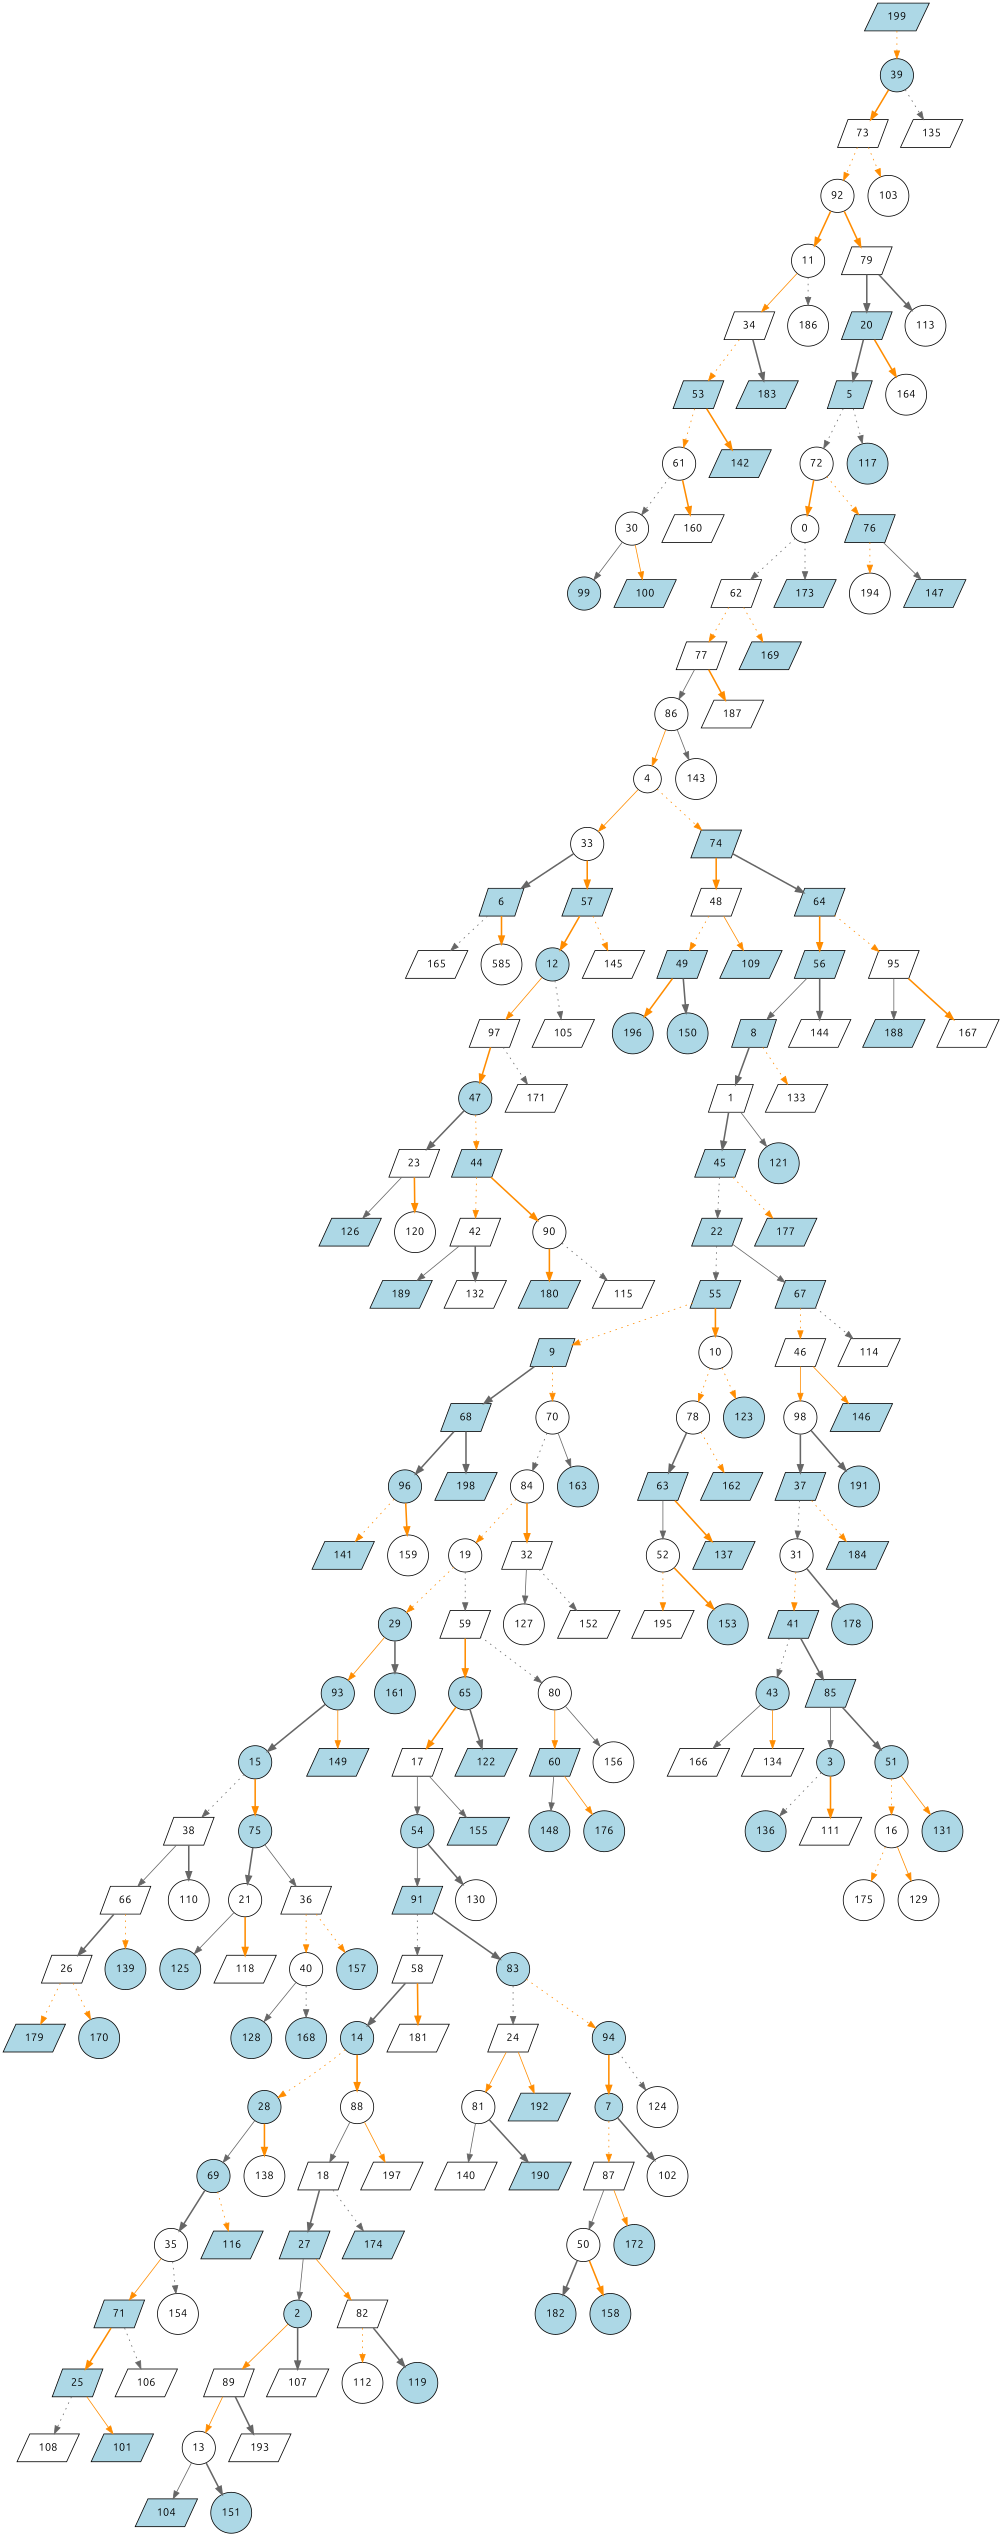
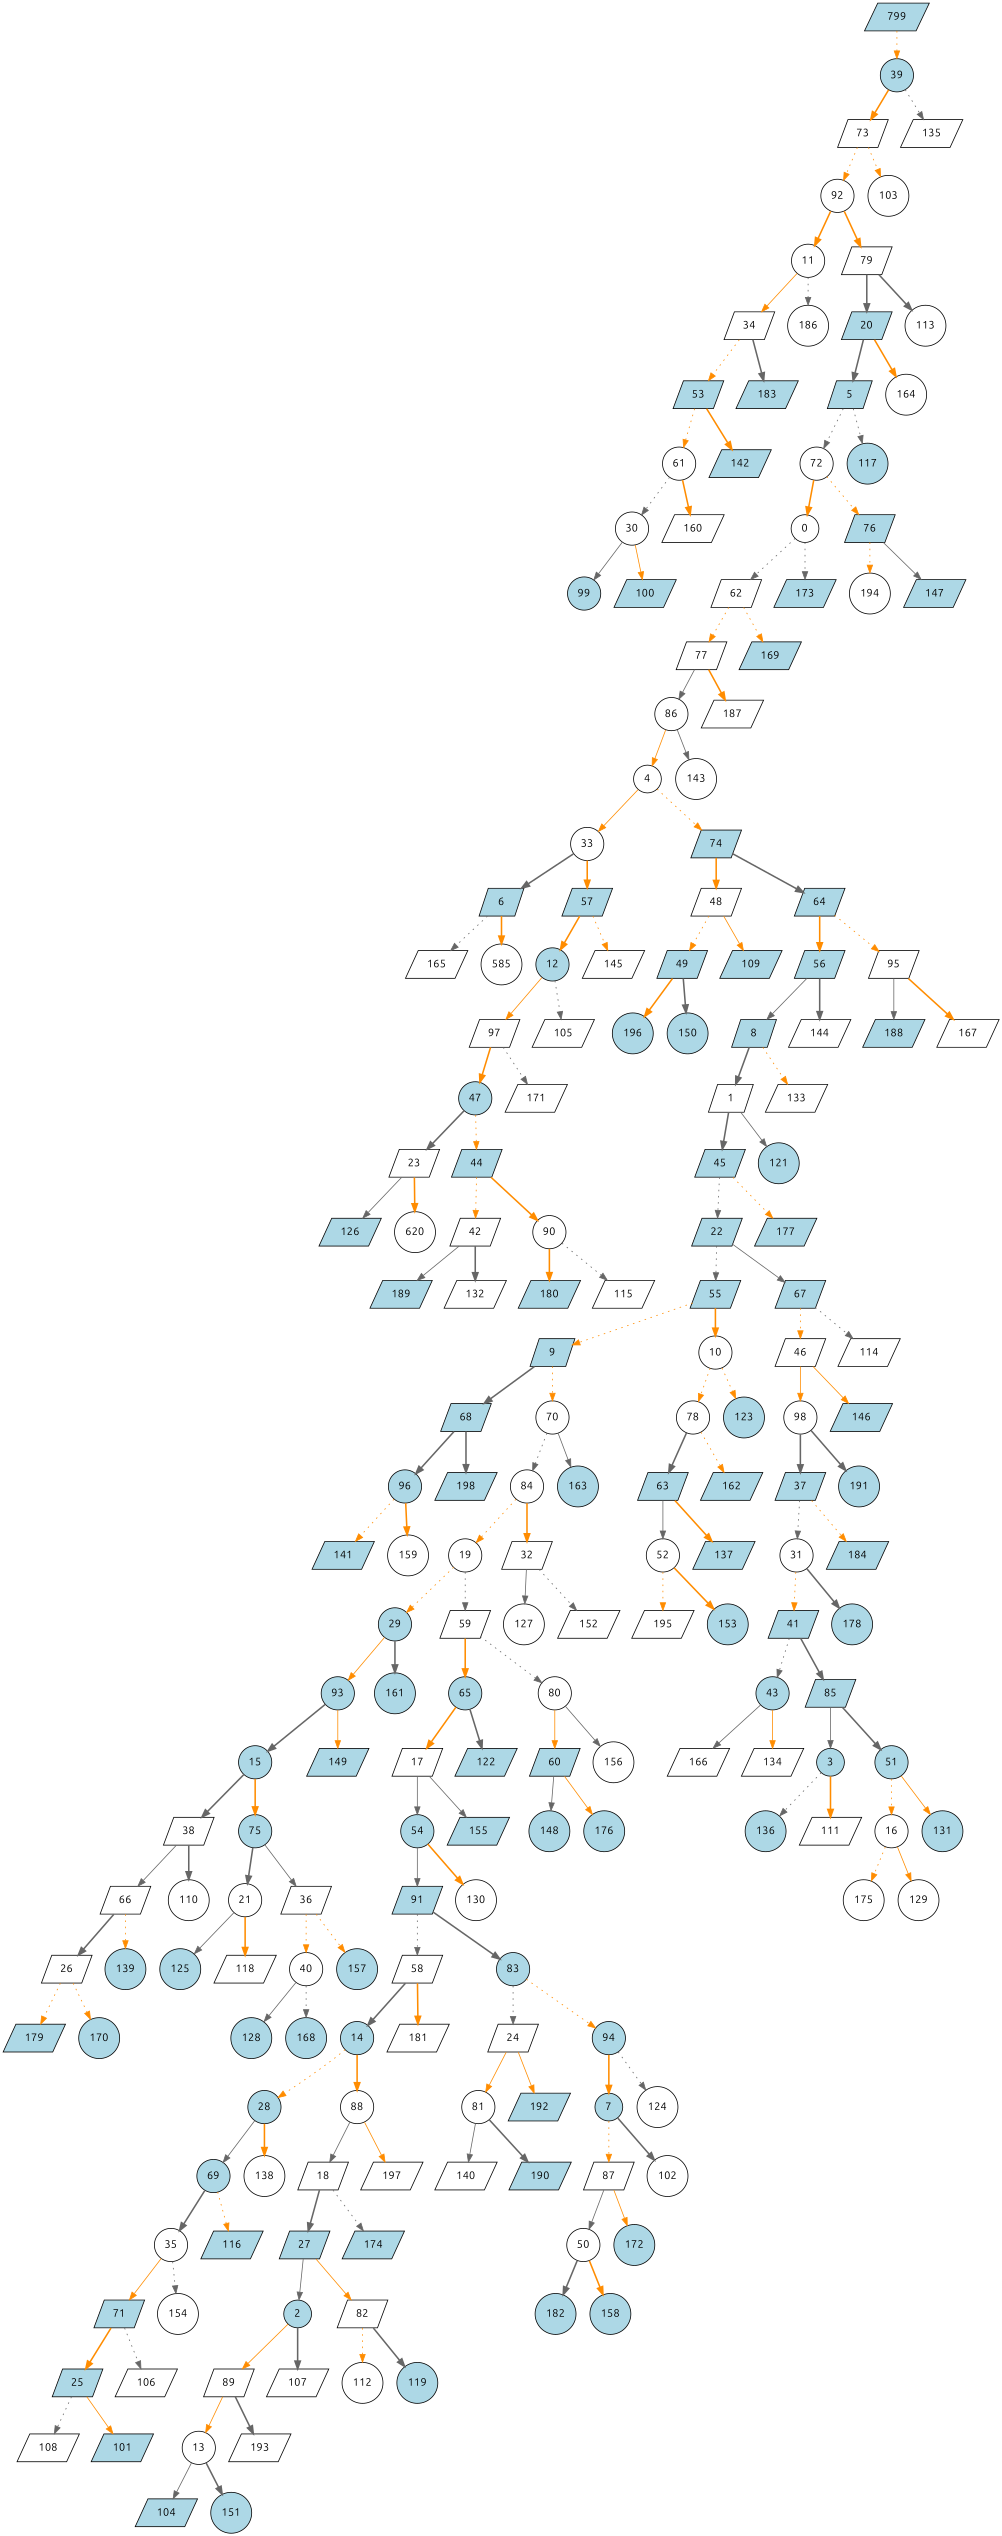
(897, 17) -> (897, 17)
(415, 1232) -> (415, 1232)
(226, 1793) -> (226, 1793)
(443, 1861) -> (443, 1861)
